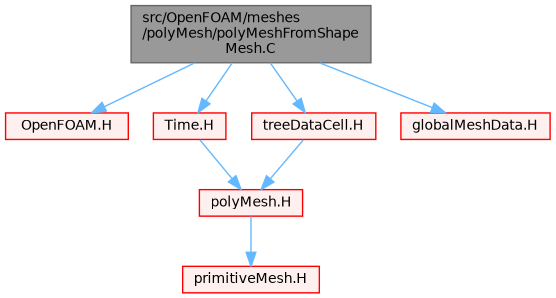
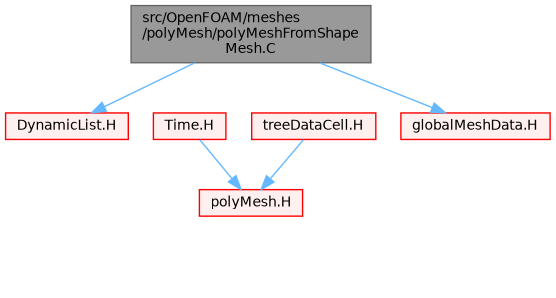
(219, 82) -> none
(284, 82) -> none
(67, 126) -> (67, 126)
(251, 280) -> none
